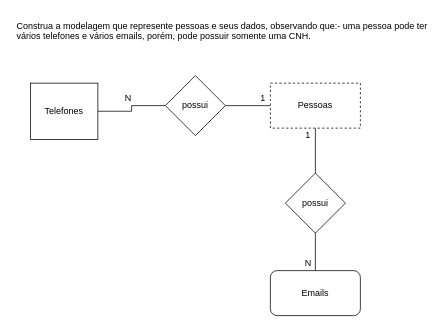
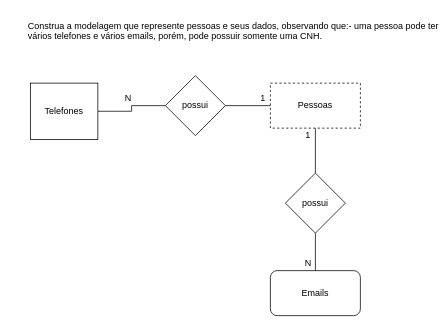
(222, 30) -> (233, 30)
